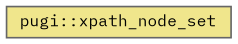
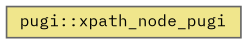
(119, 22) -> (124, 22)
